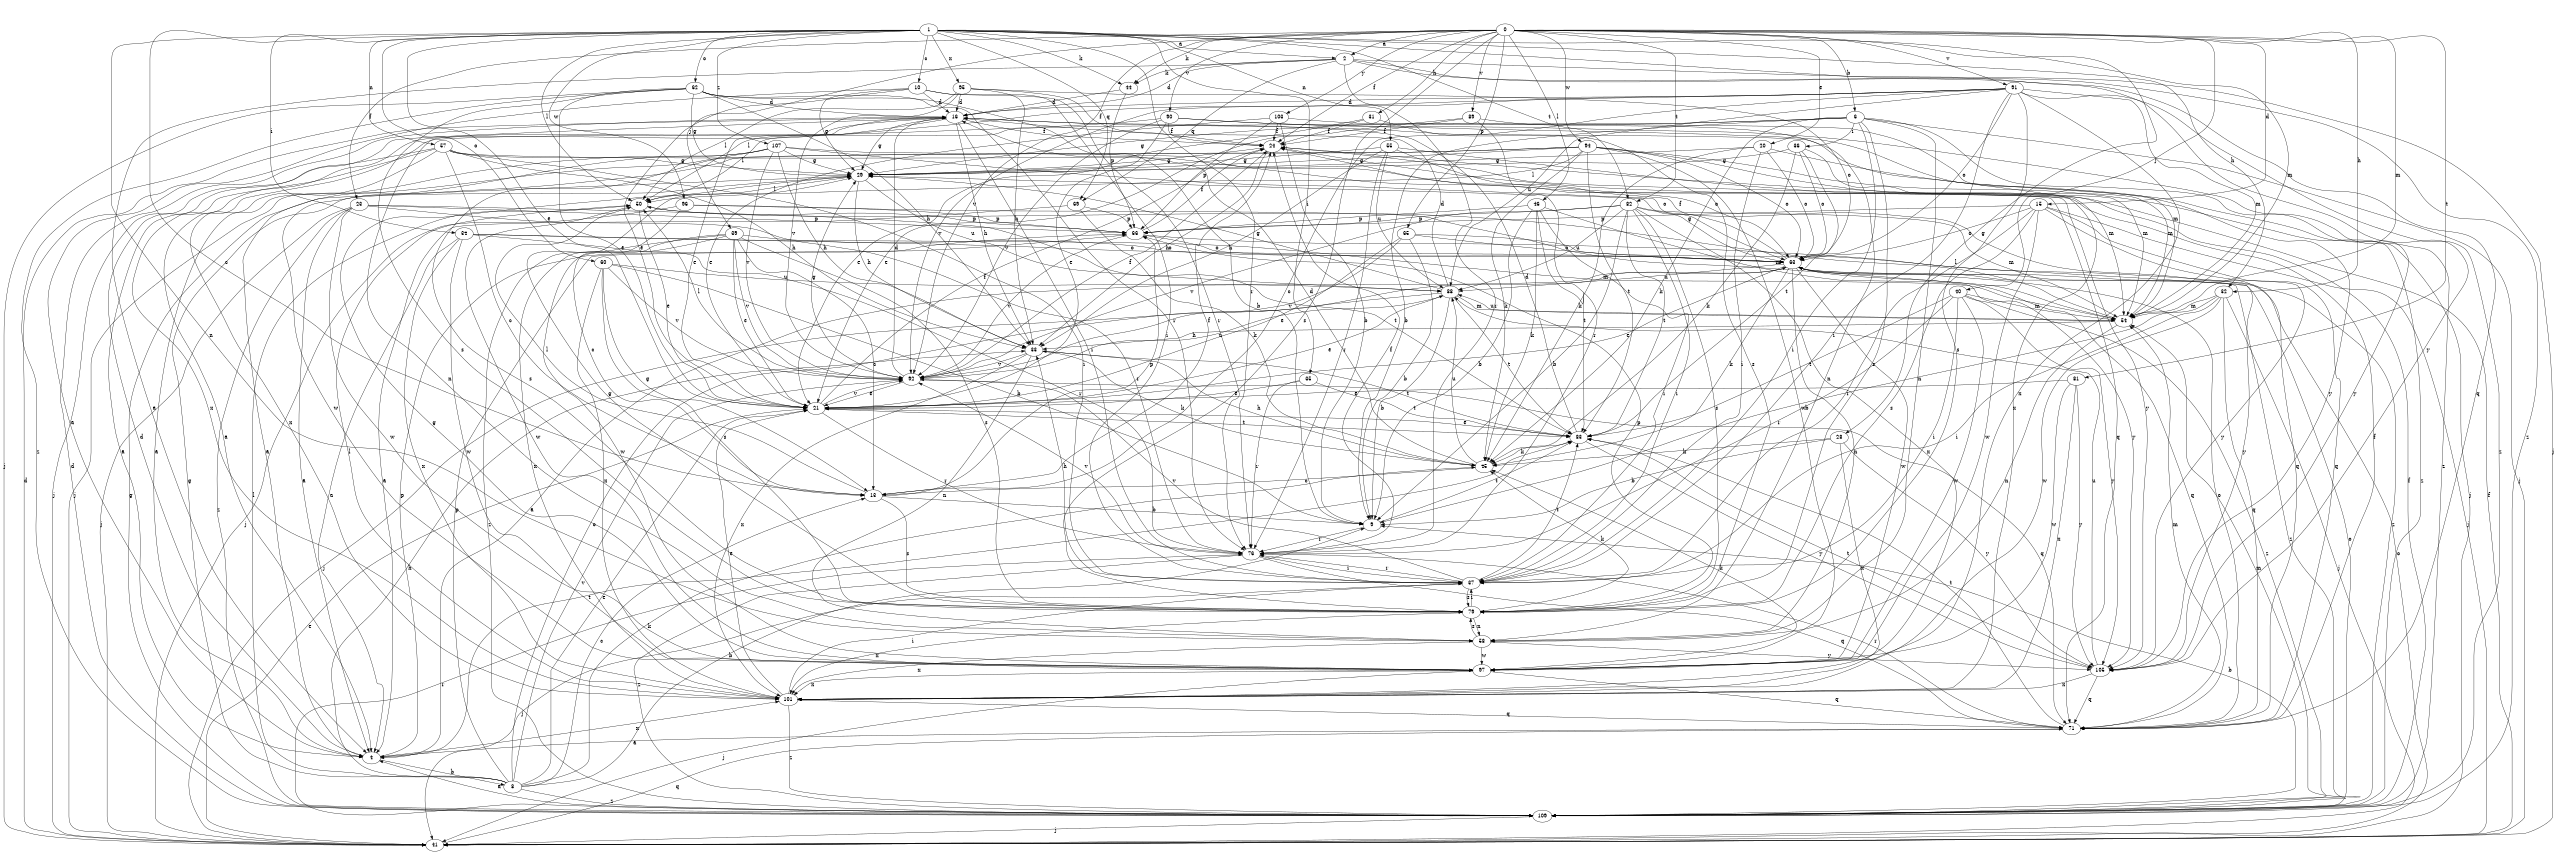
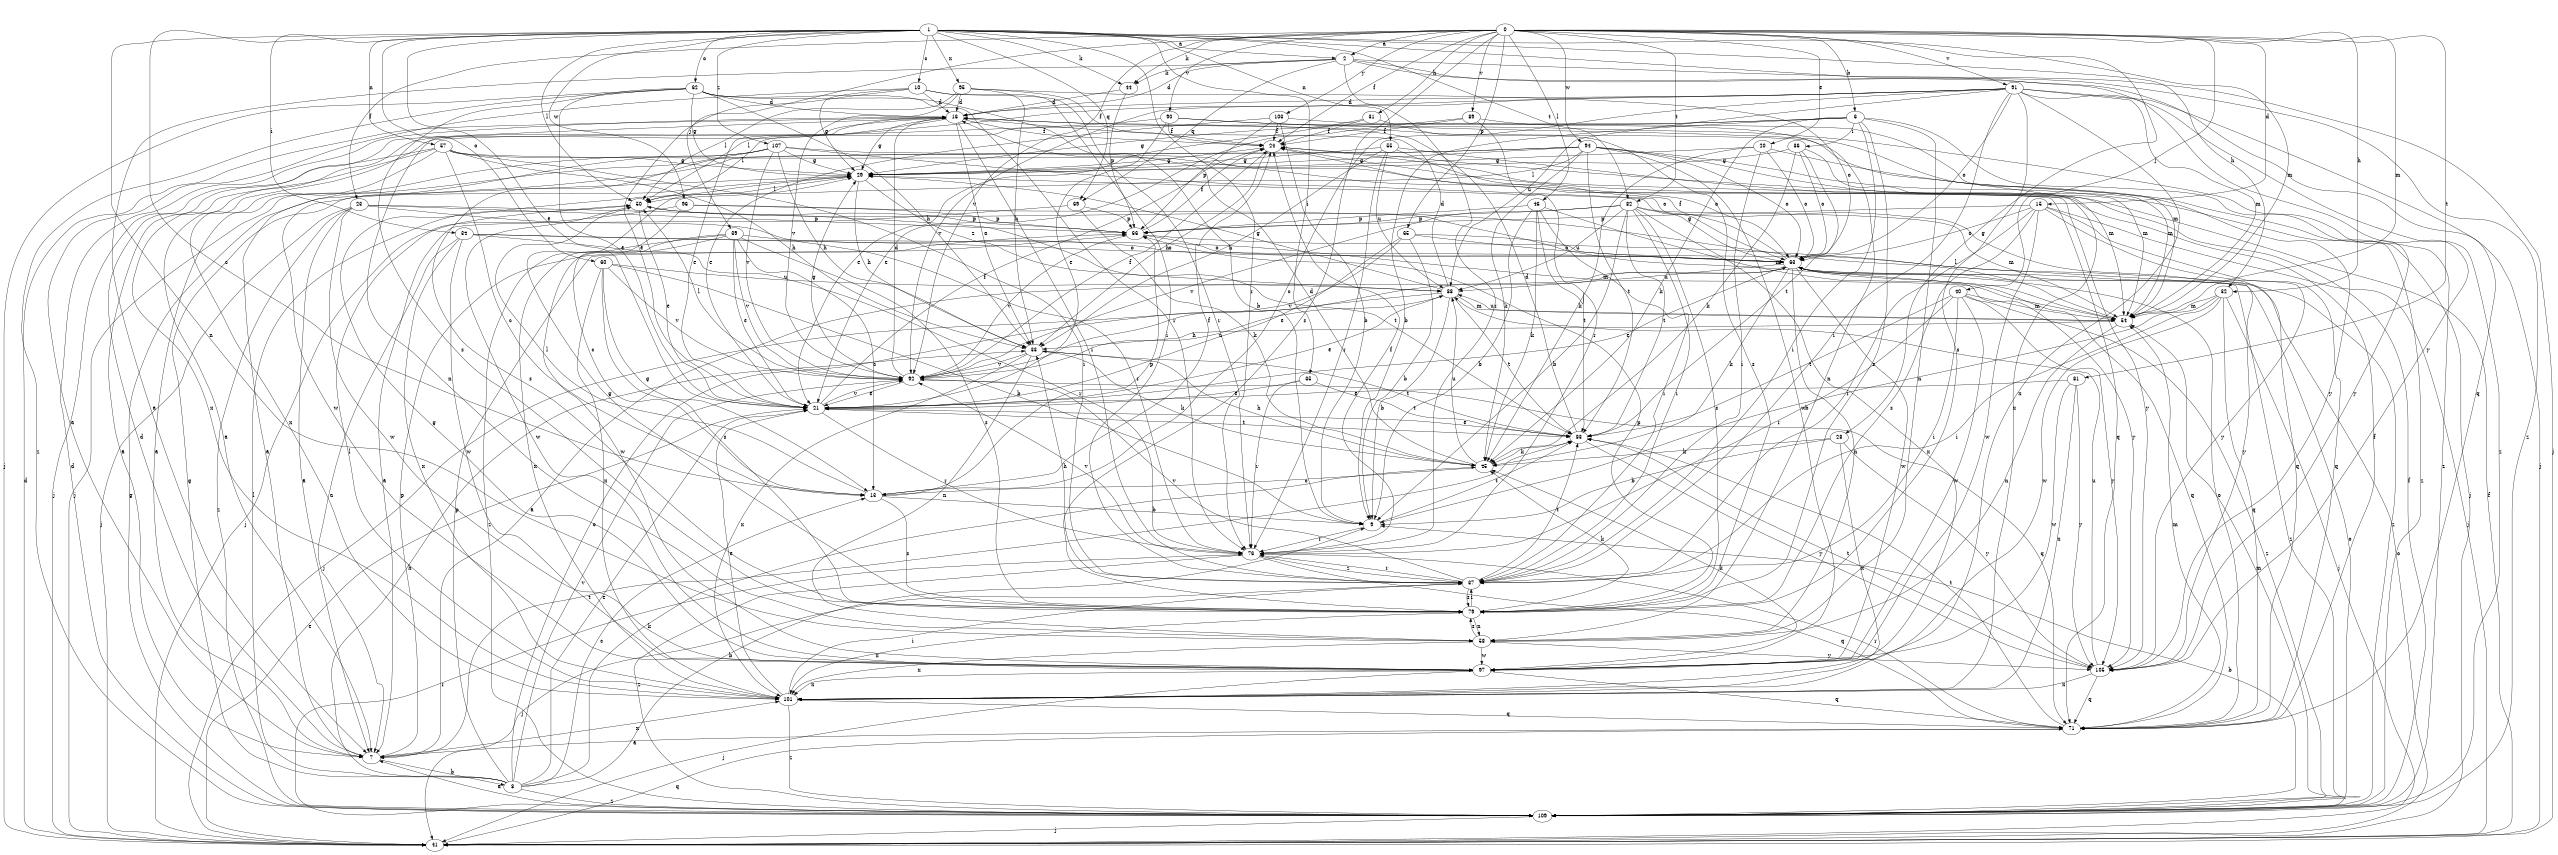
(1036, 204) -> none
(973, 234) -> (973, 234)
(986, 234) -> (986, 234)
(1348, 569) -> (1348, 569)
(372, 758) -> (372, 758)
(2504, 832) -> (2035, 842)
